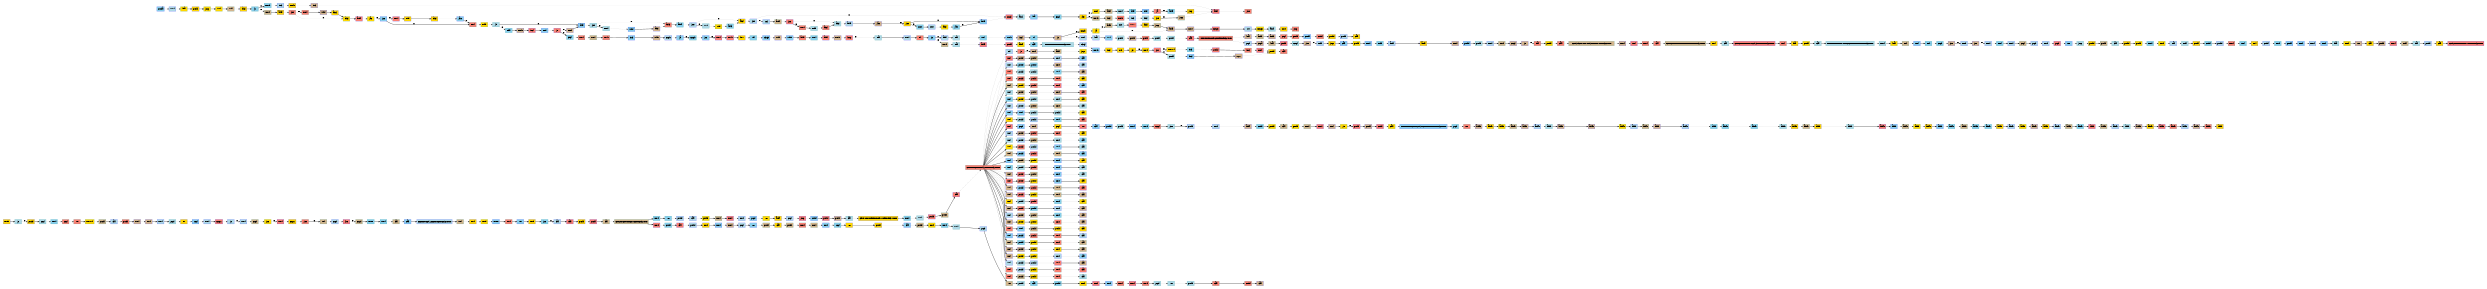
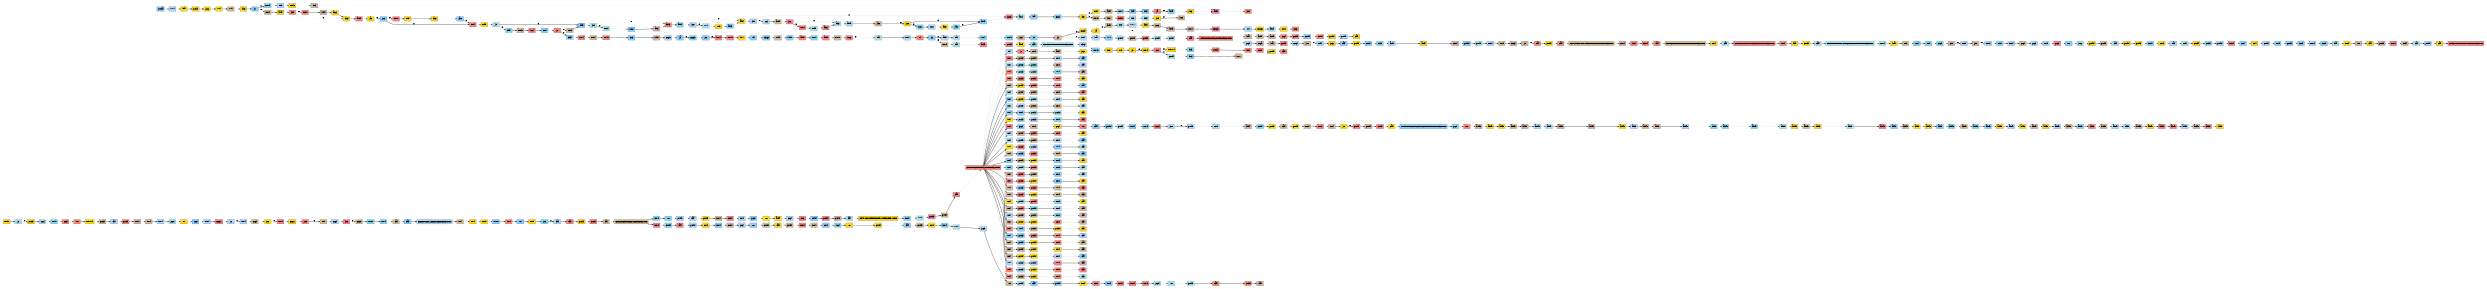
(1133, 25) -> (1133, 25)
(1591, 43) -> (1591, 43)
(1058, 45) -> (1058, 45)
